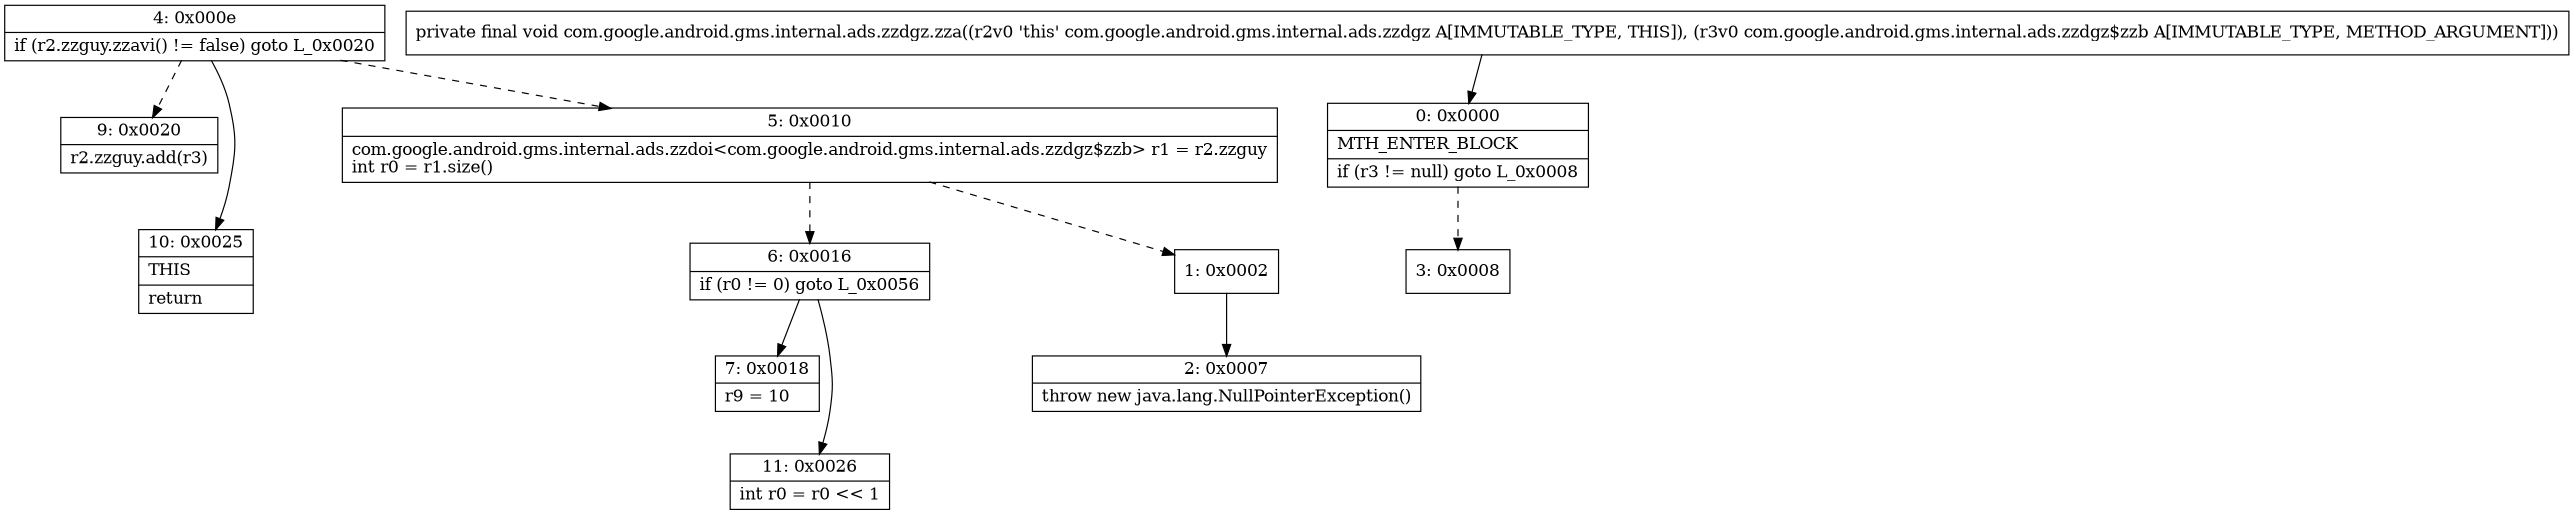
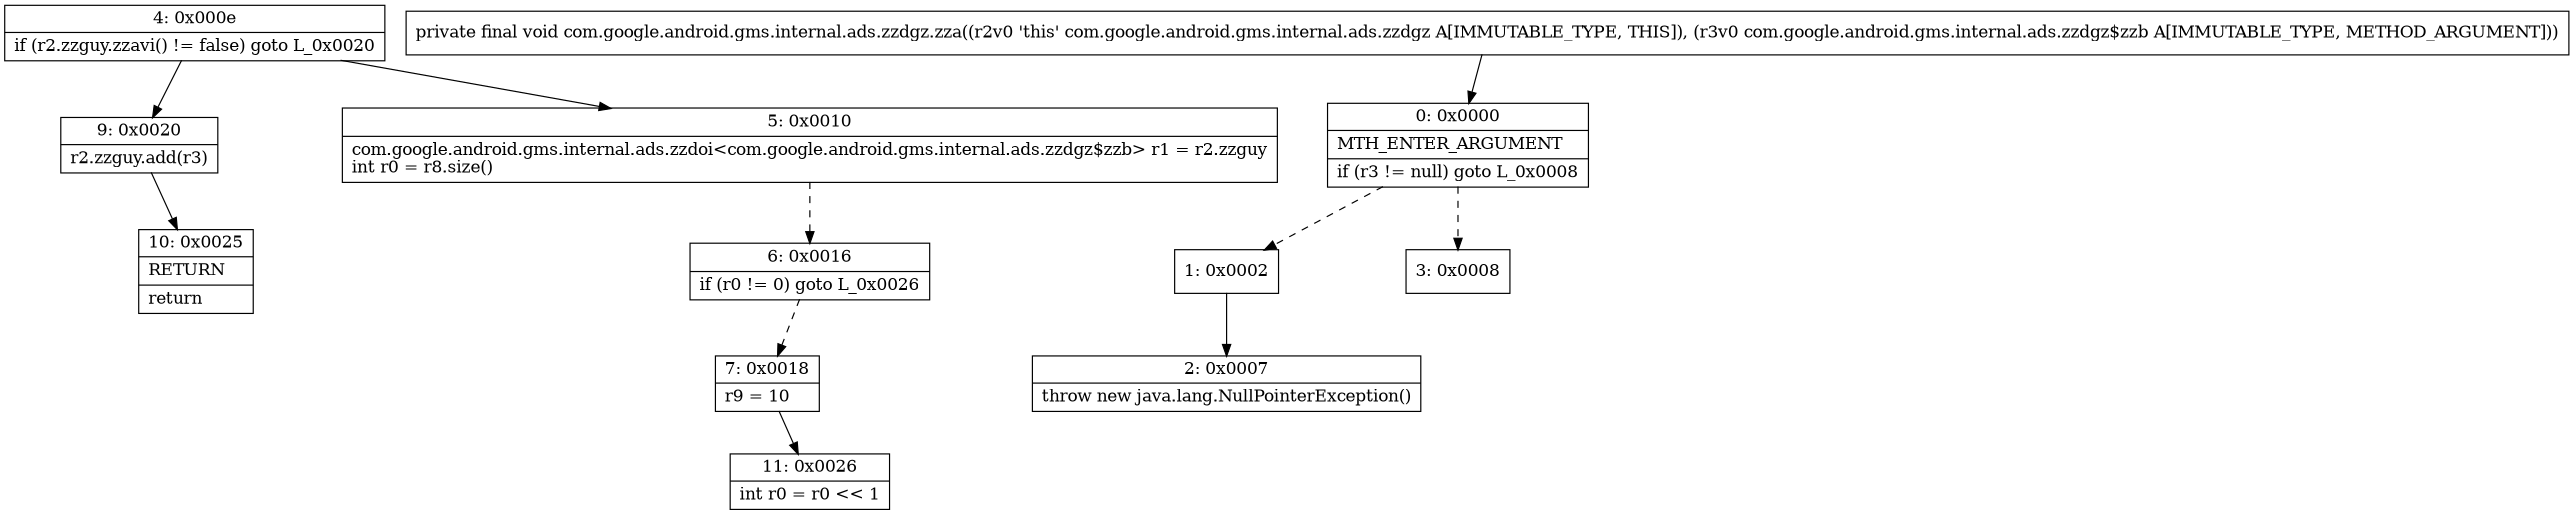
(470, 83) -> (470, 83)
(170, 84) -> (170, 84)
(235, 138) -> (162, 196)
(1428, 144) -> (1450, 144)
(423, 168) -> (423, 168)
(1046, 217) -> (1329, 216)
(170, 270) -> (187, 270)
(810, 285) -> (810, 285)
(791, 322) -> (791, 322)
(832, 371) -> (786, 427)
